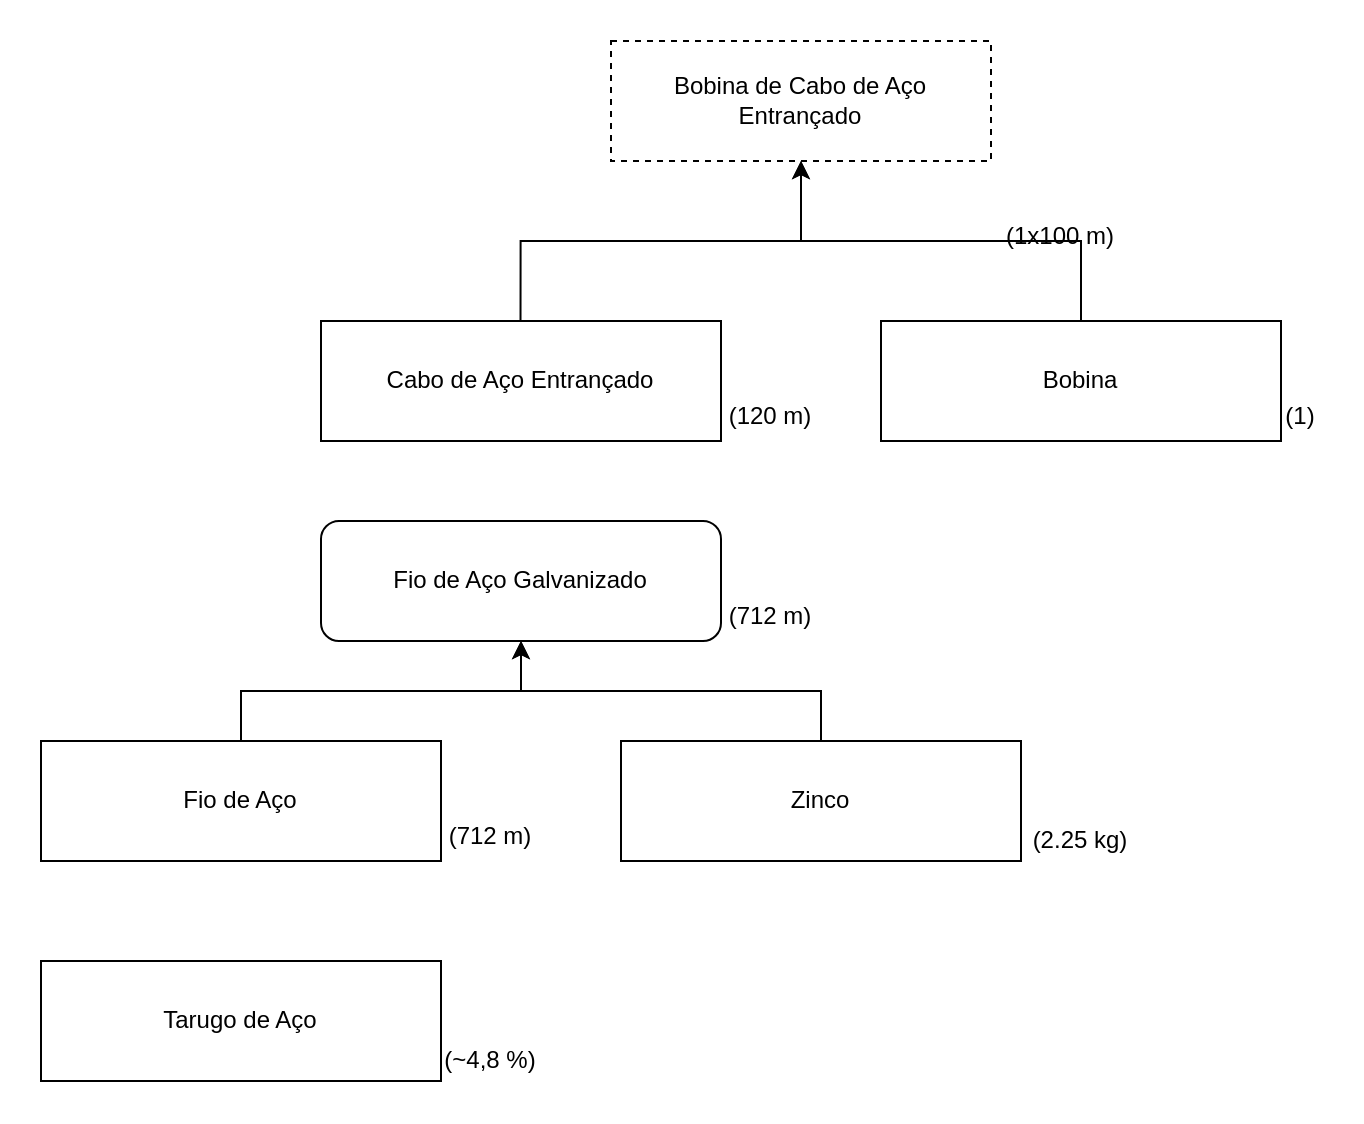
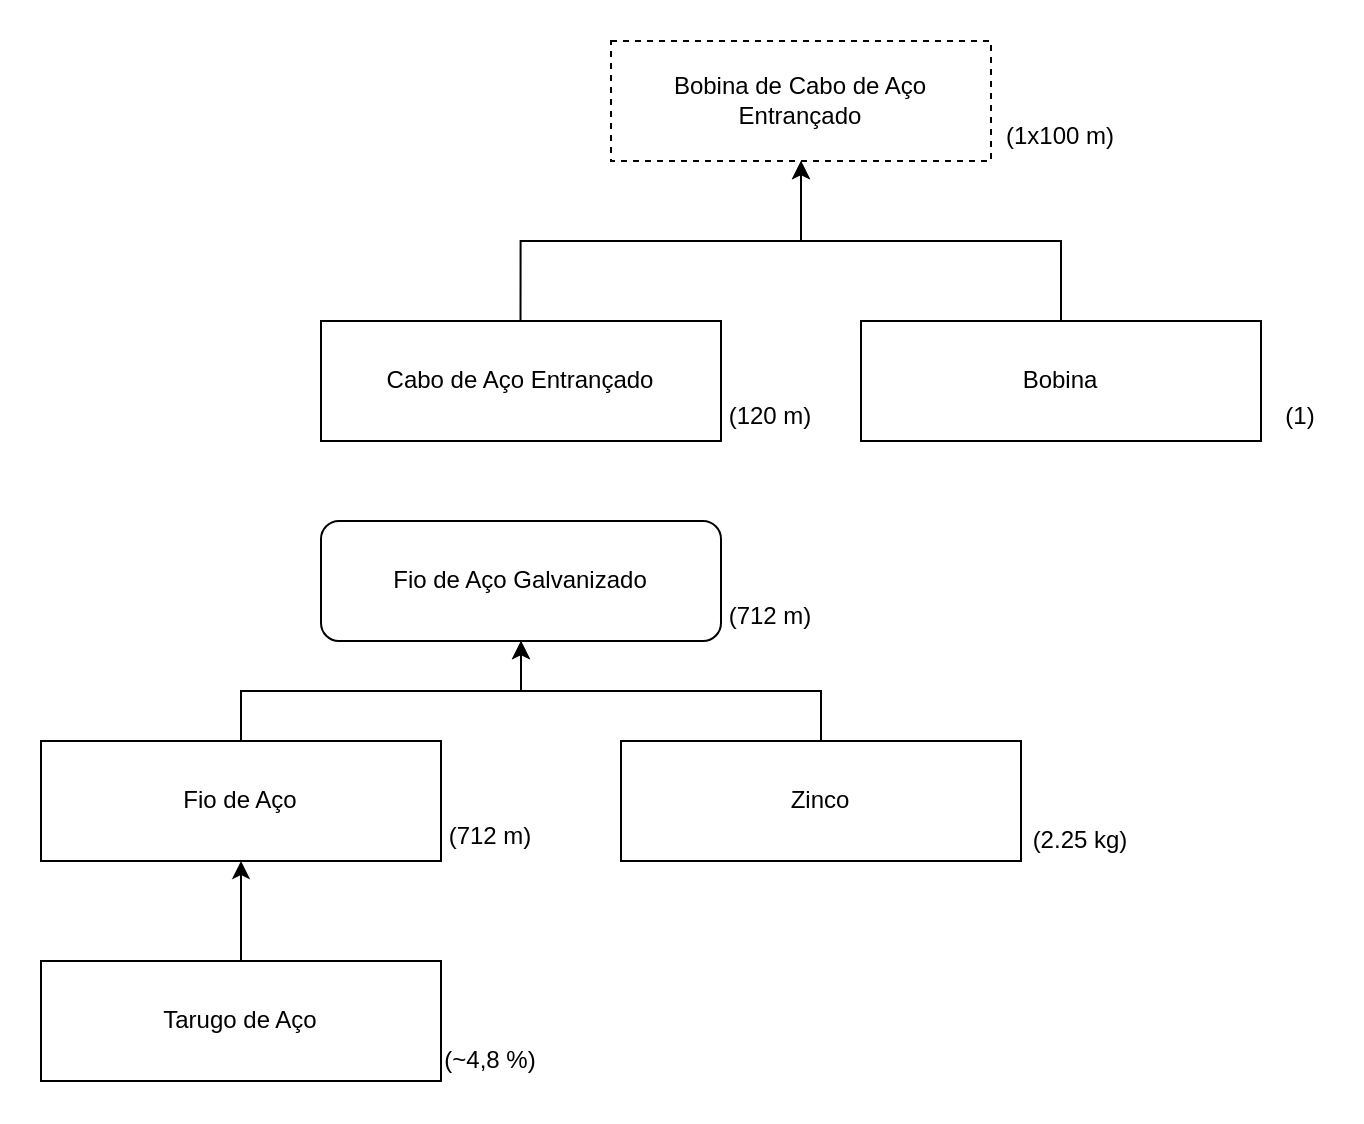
(1061, 236) -> (1061, 136)
(1081, 381) -> (1061, 381)
none -> (241, 918)
